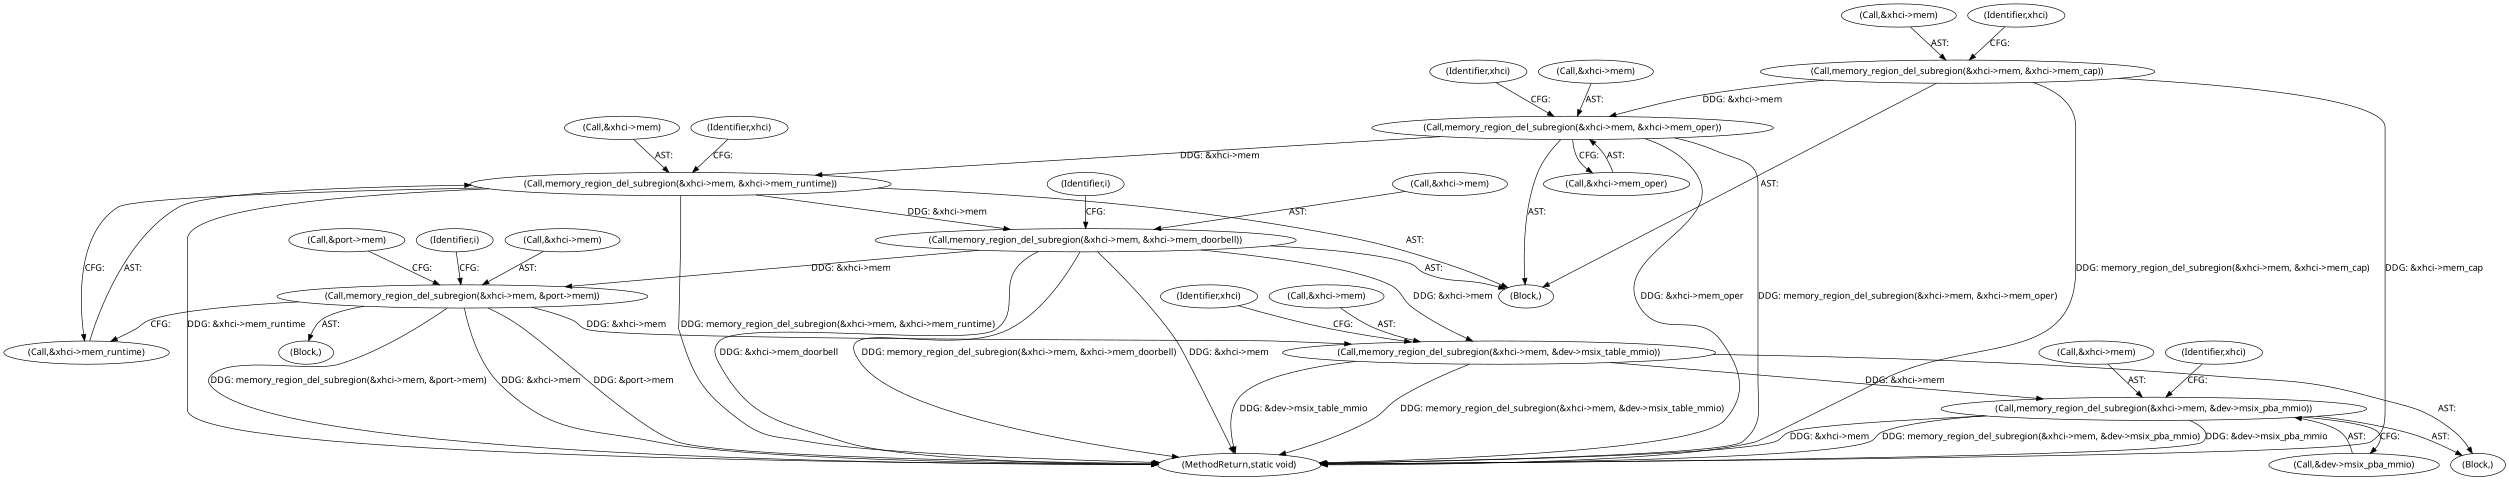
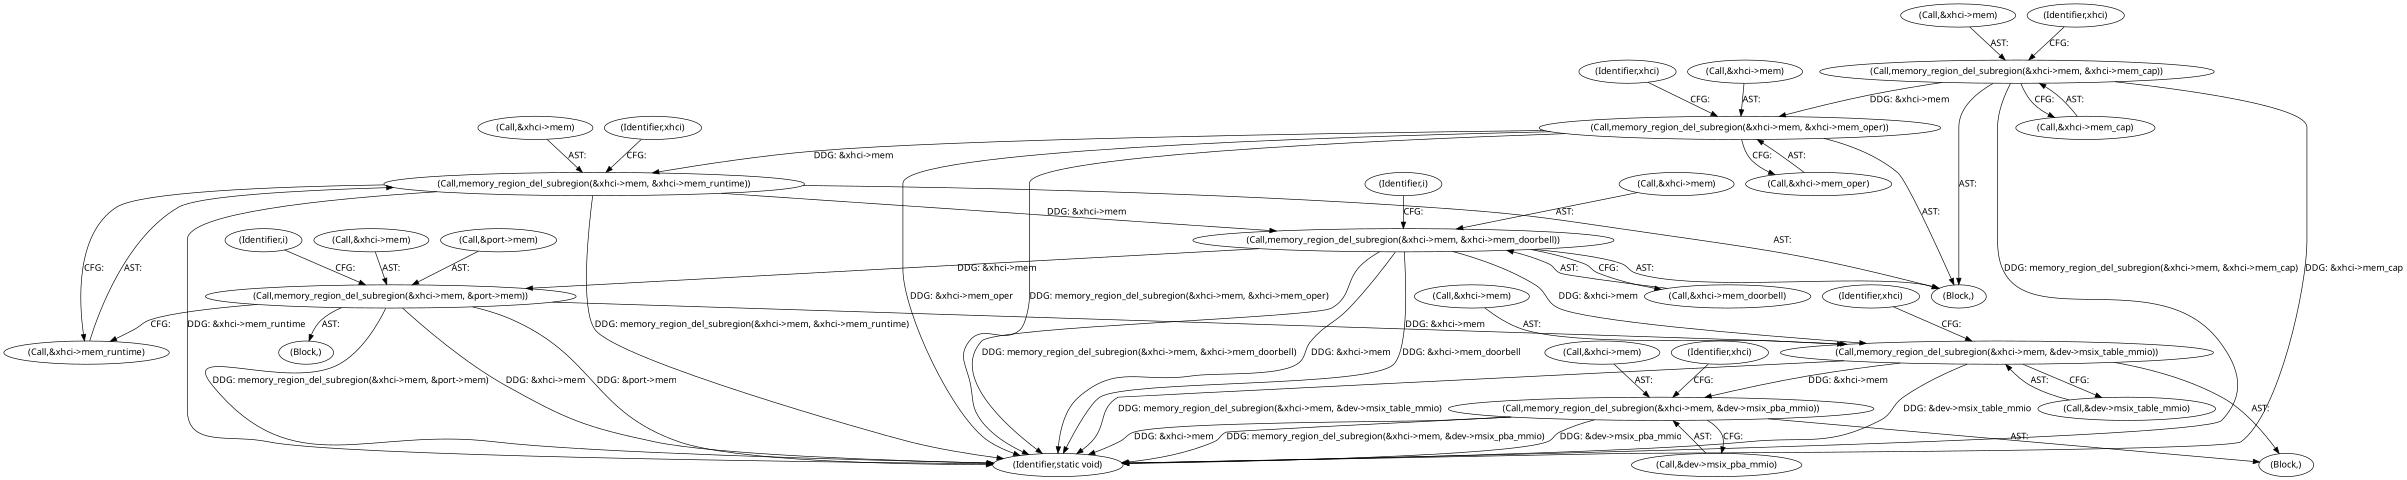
none -> (2085, 128)
(423, 268) -> (462, 268)
none -> (1728, 296)
none -> (2127, 409)
(1239, 465) -> (1058, 465)
